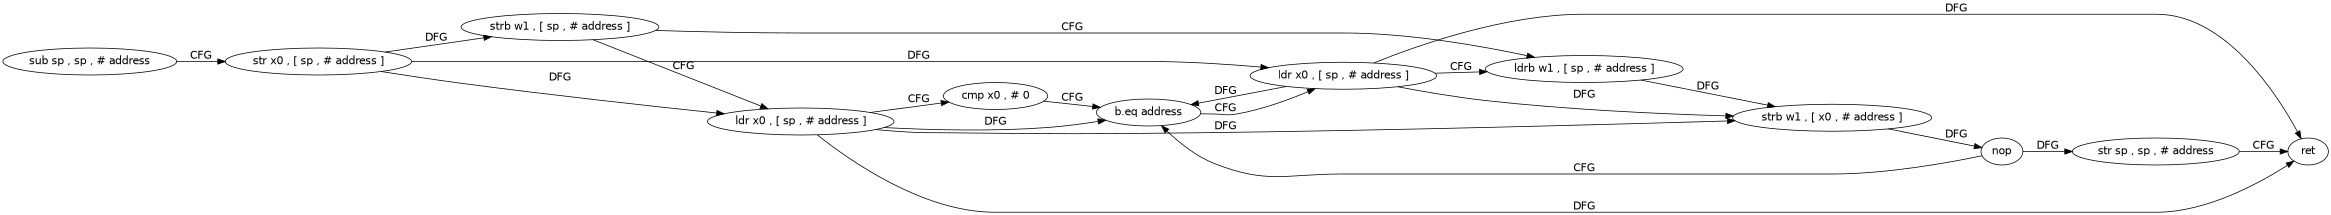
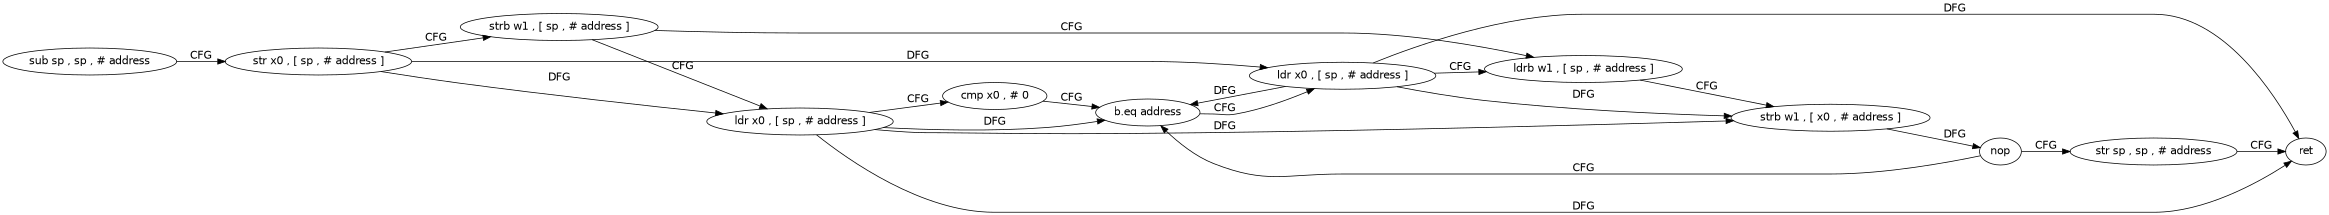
(436, 38) -> (436, 38)
(1708, 87) -> (1707, 87)
(2048, 146) -> (2046, 146)
